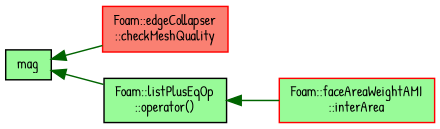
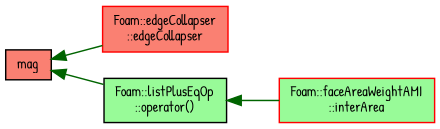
(165, 29) -> (165, 29)
(28, 65) -> (28, 65)
